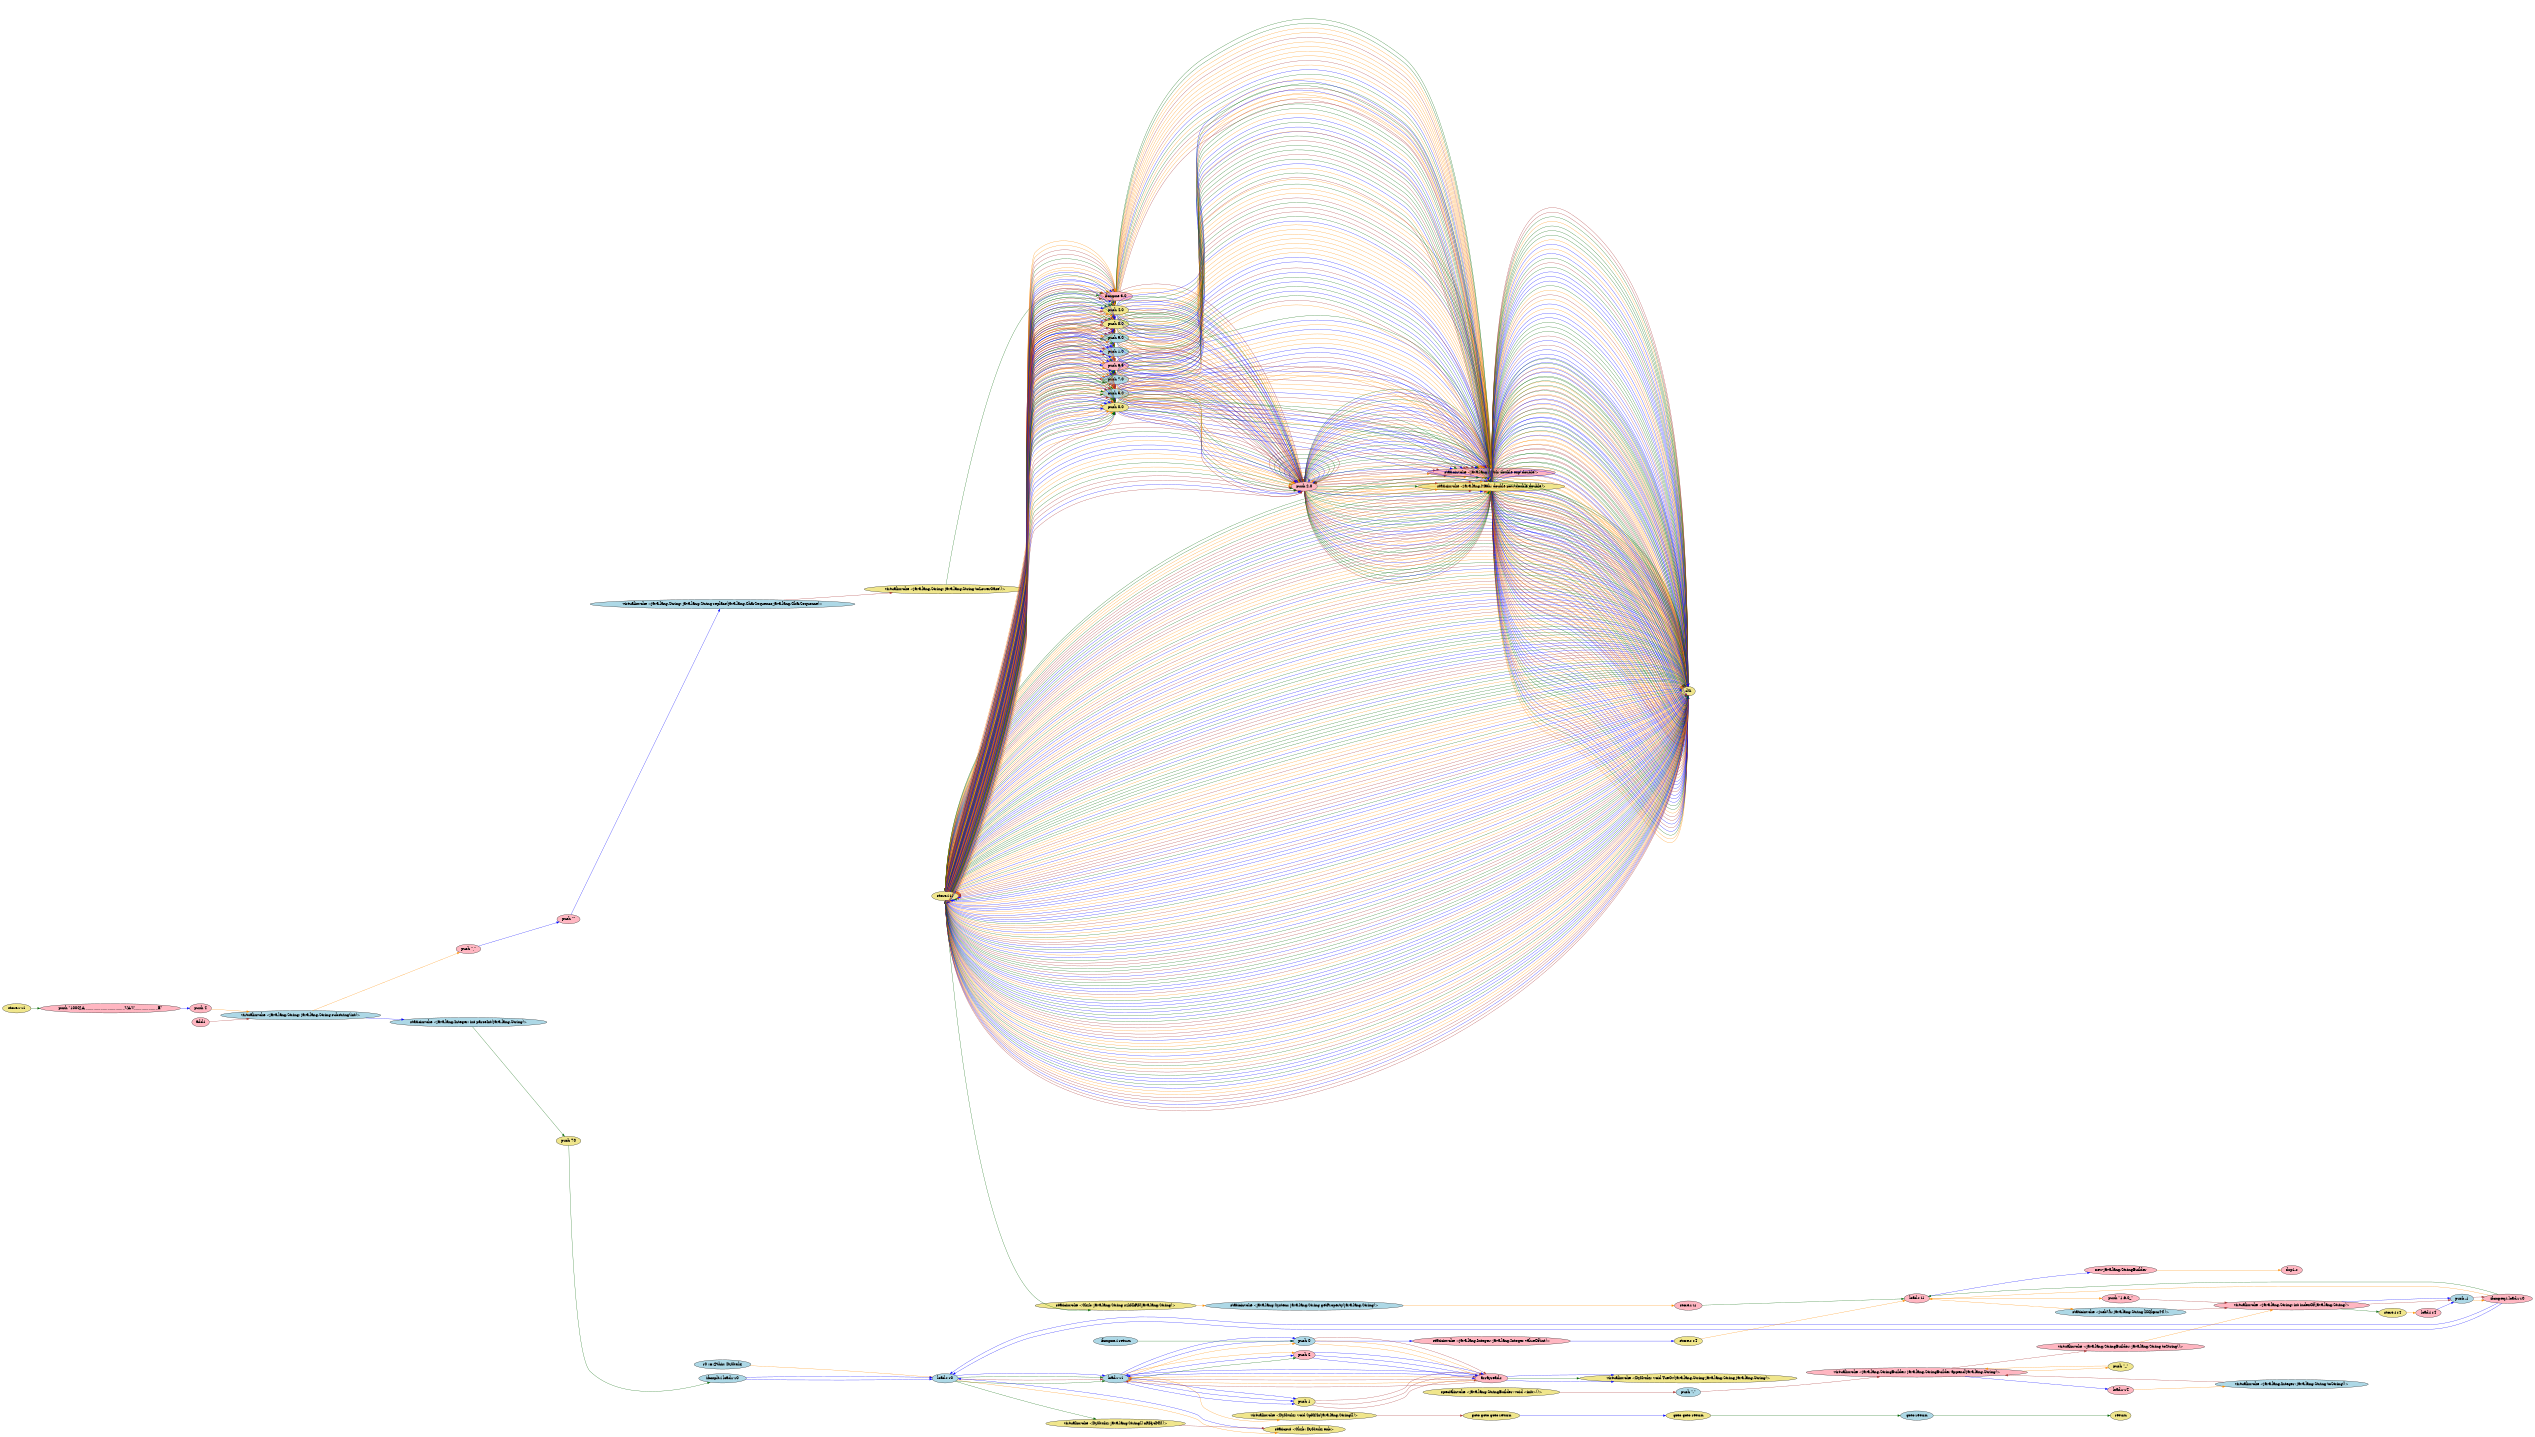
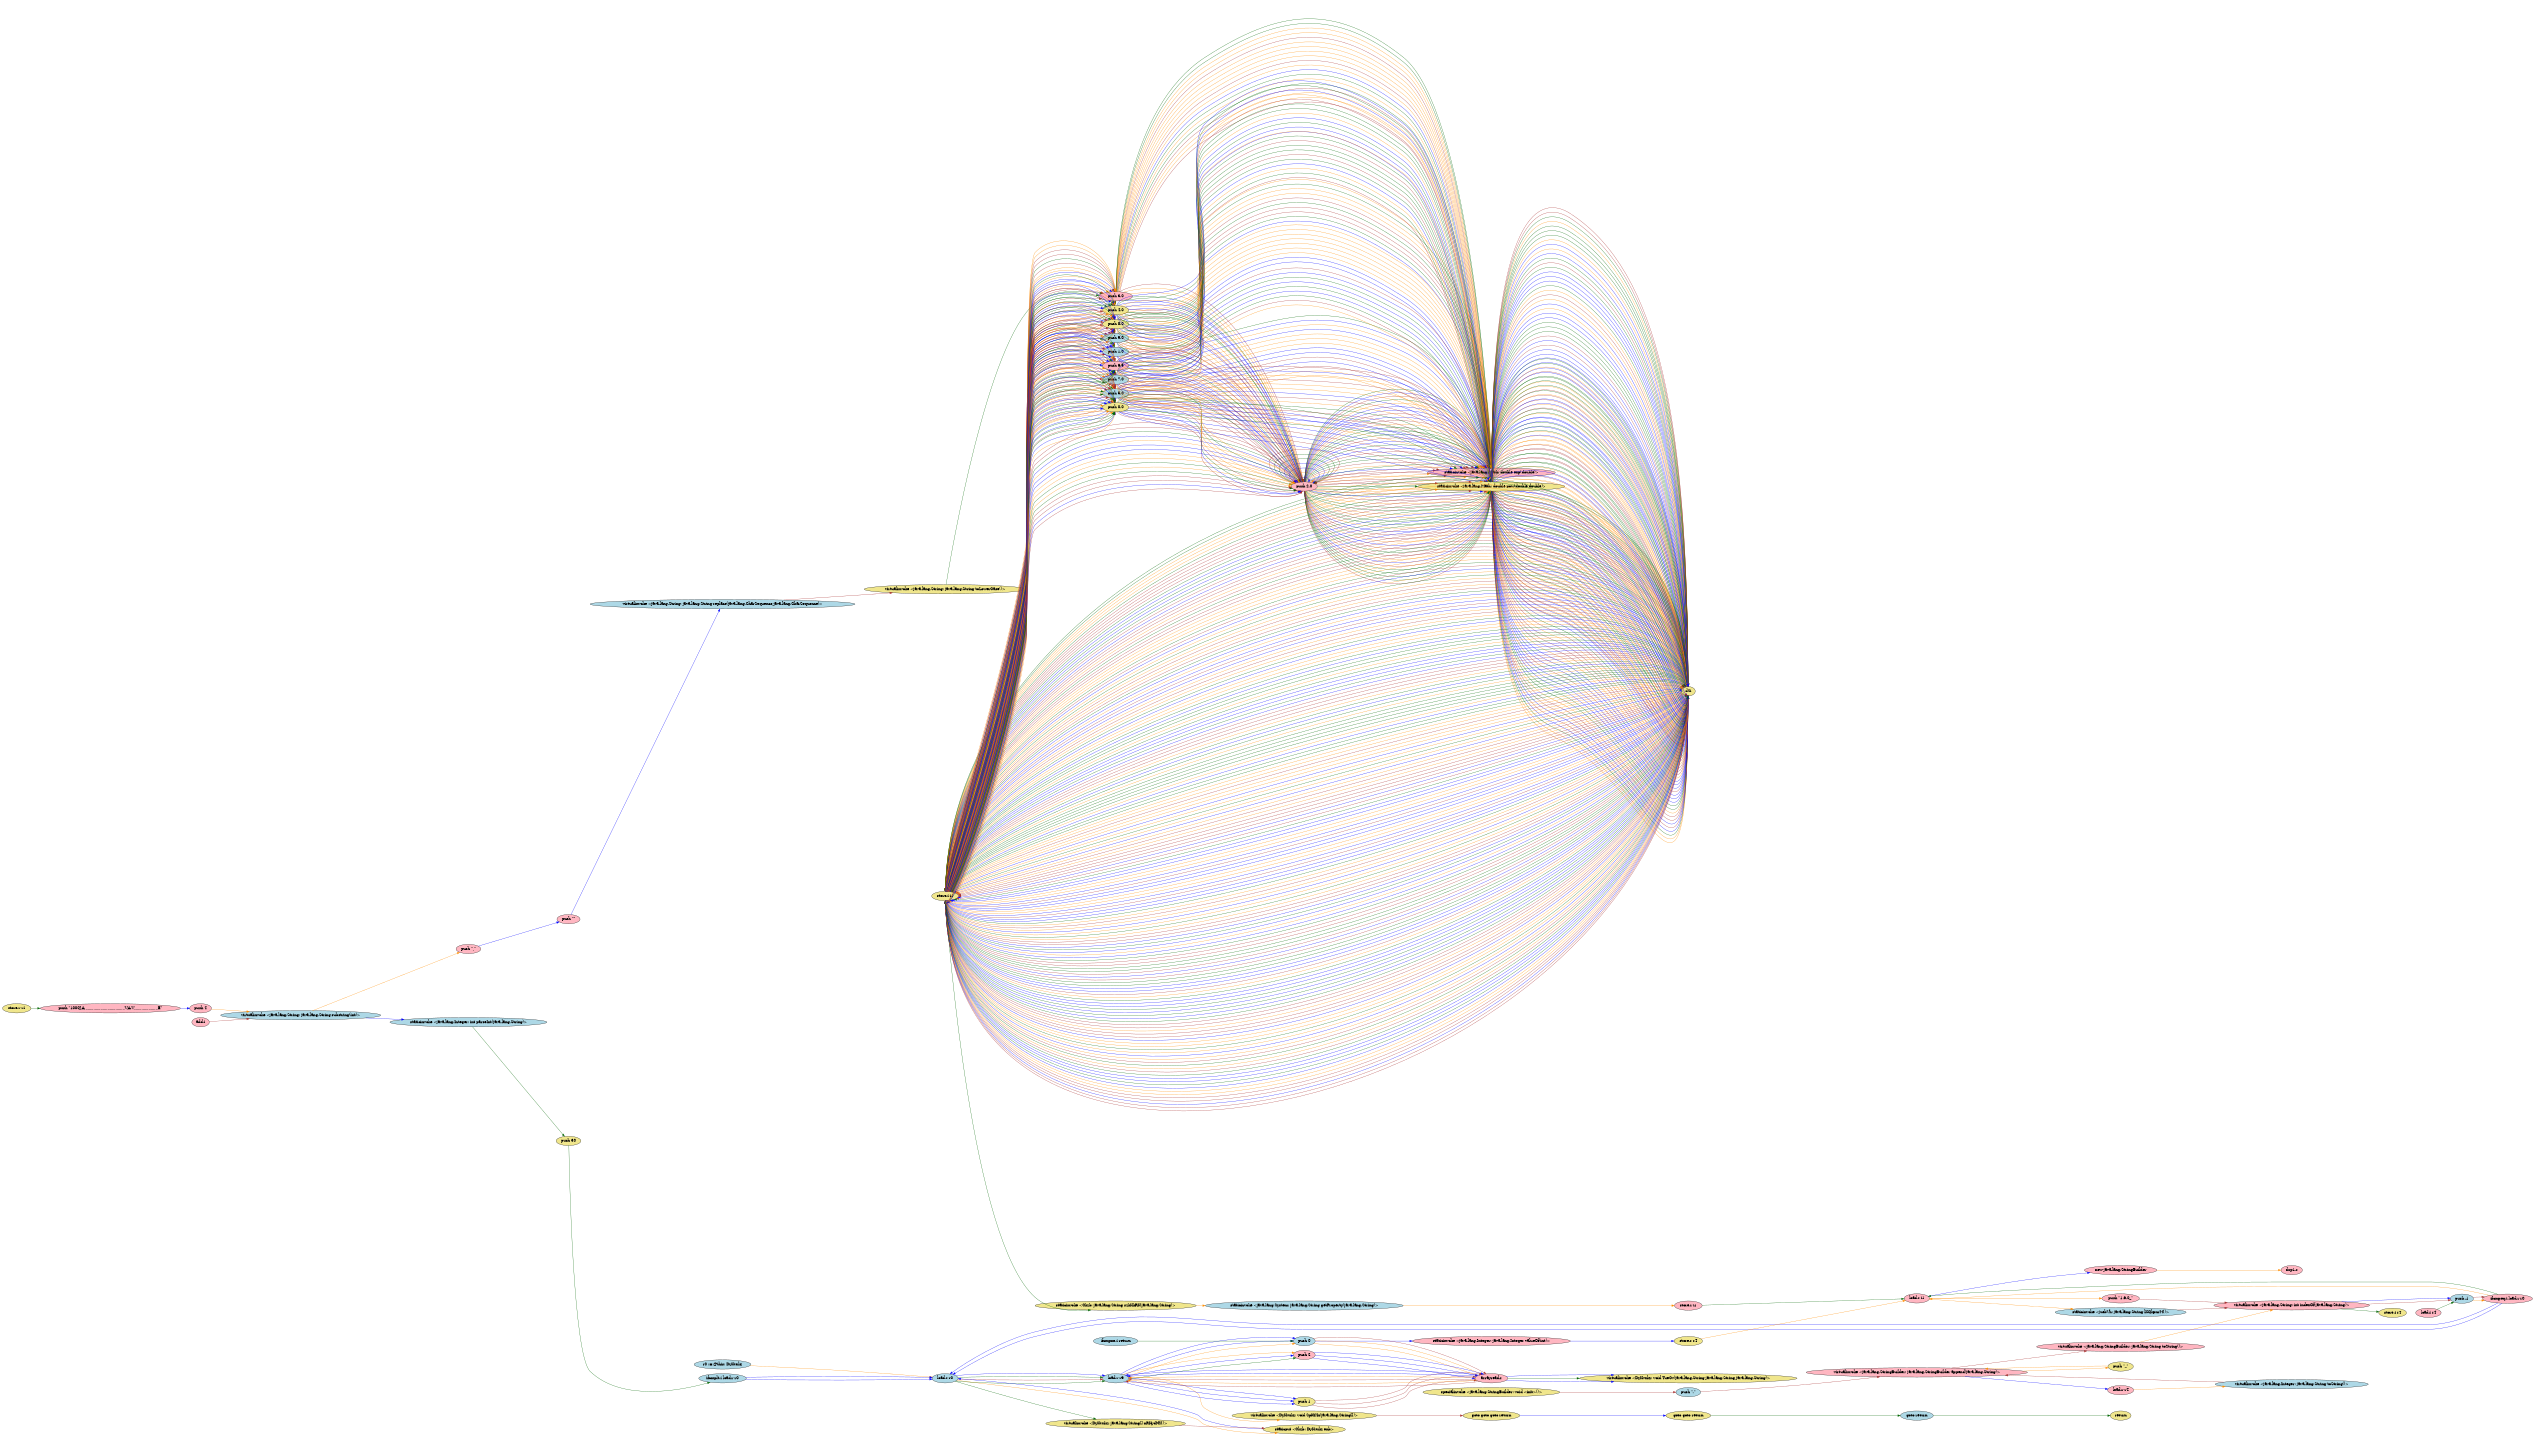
(1116, 296) -> (1116, 296)
(569, 1141) -> (569, 1141)
(2444, 1306) -> (2444, 1306)
(2410, 1313) -> none
(1116, 1378) -> (1116, 1378)
